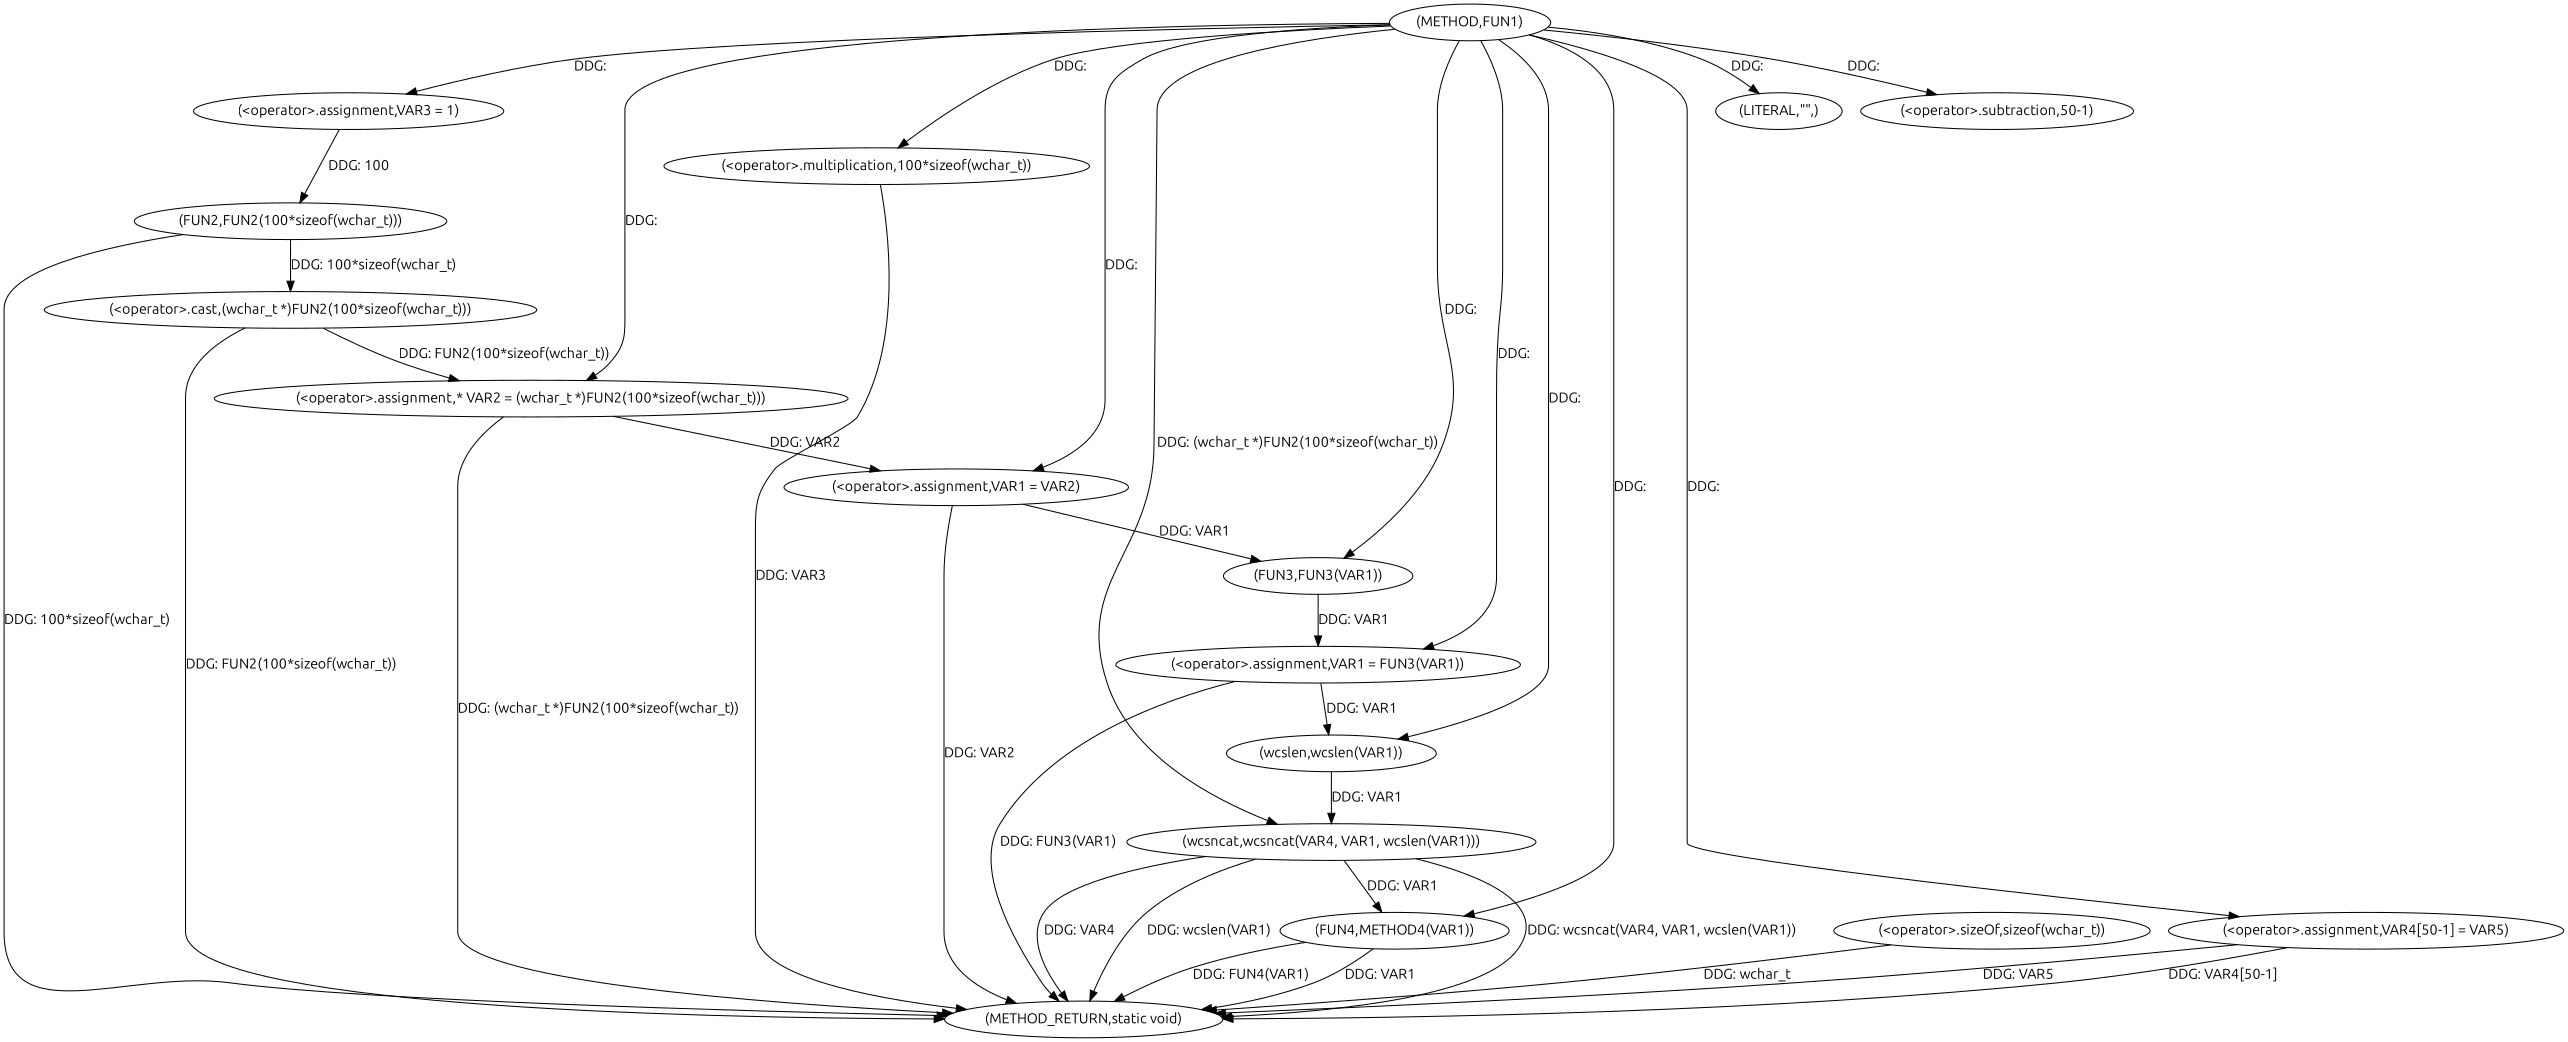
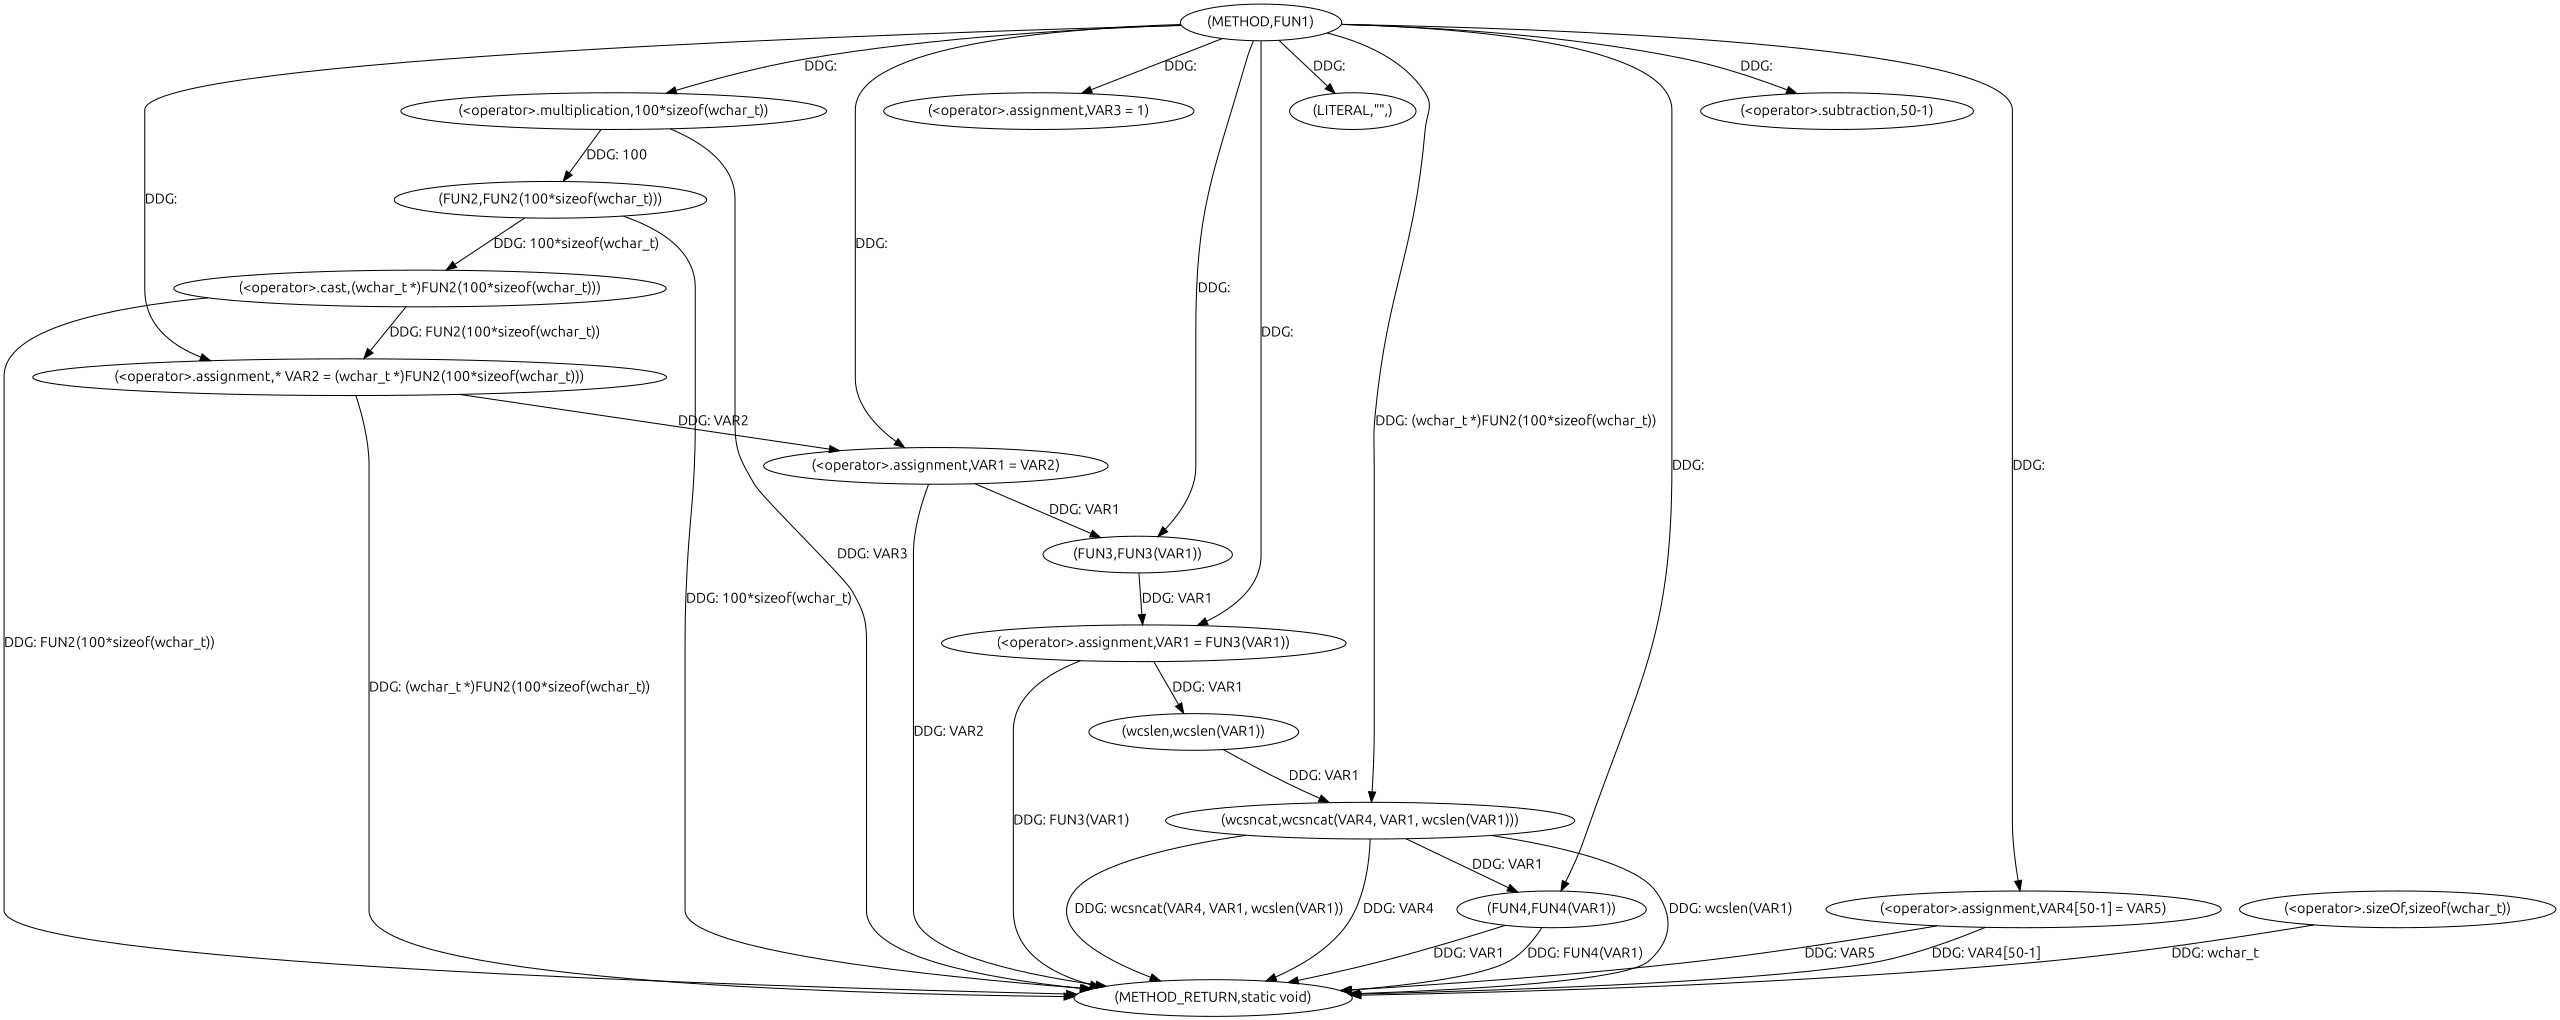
(322, 162) -> (585, 151)
(1549, 425) -> none
(1395, 931) -> (1552, 909)
